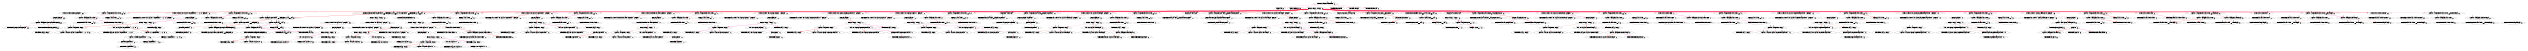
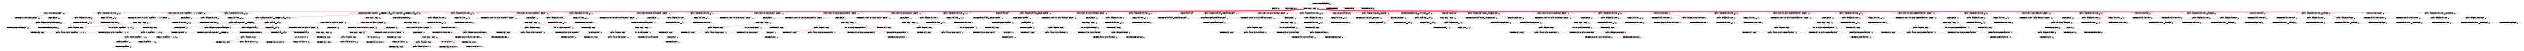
none -> (27, 18)
